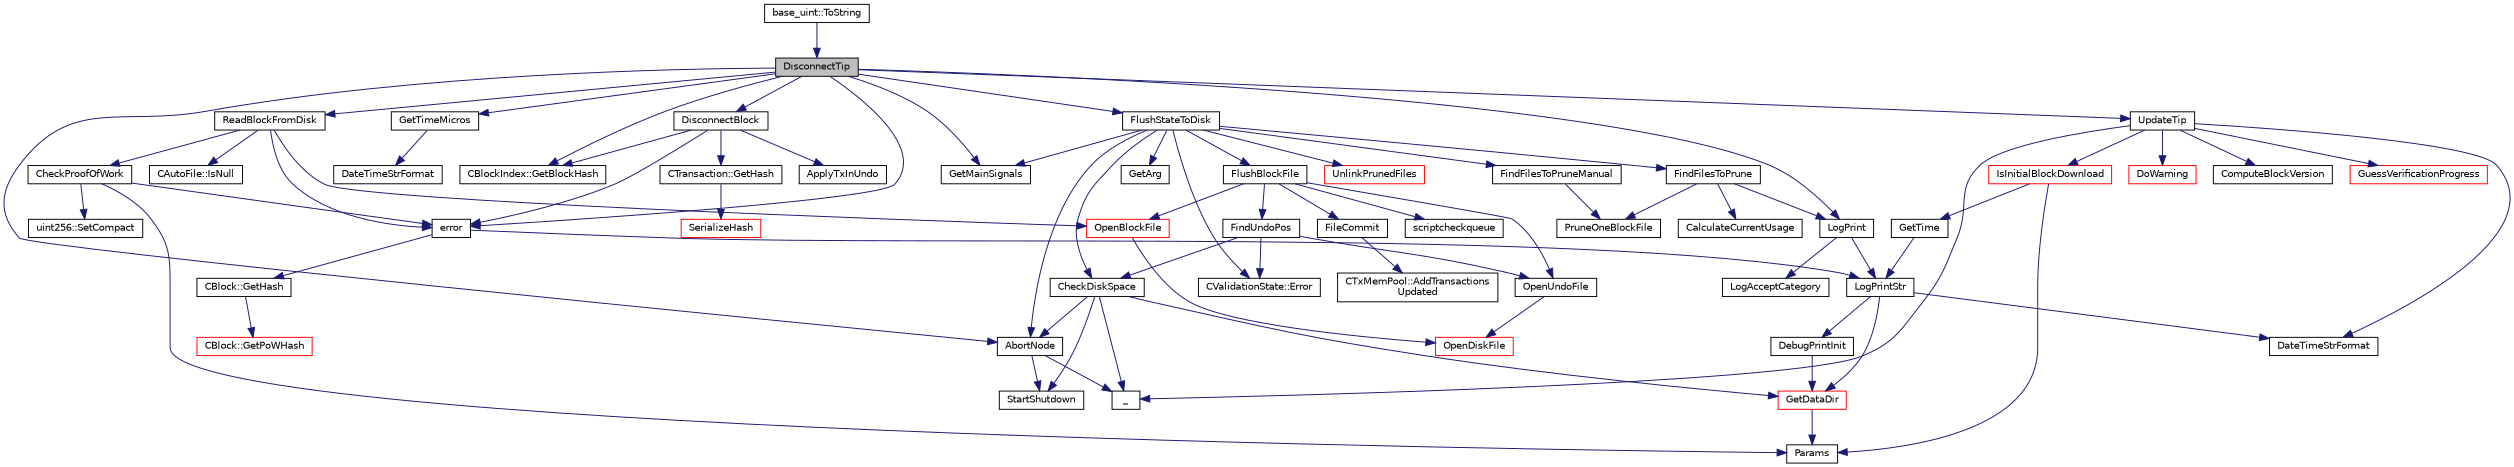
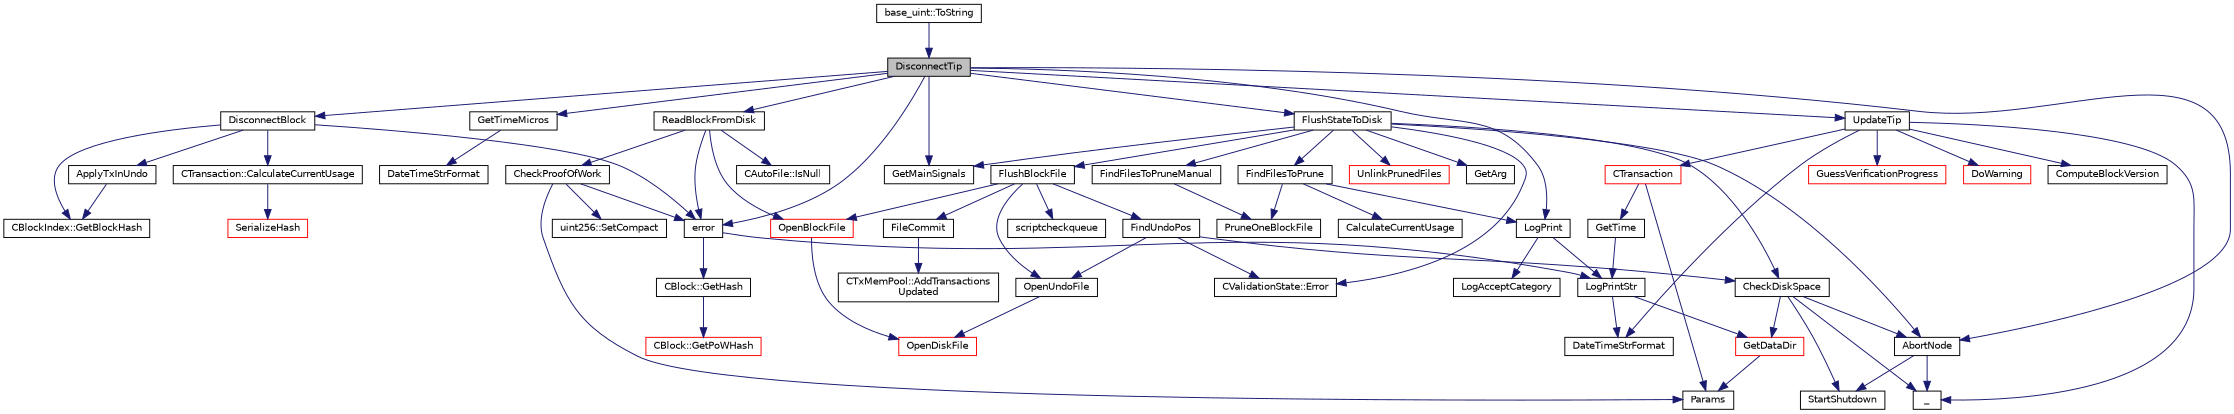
(667, 111) -> (97, 198)
(721, 175) -> (268, 175)
(2050, 175) -> (1643, 175)
(1812, 346) -> none
